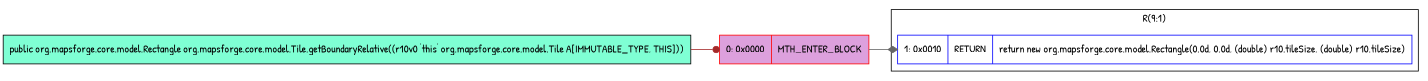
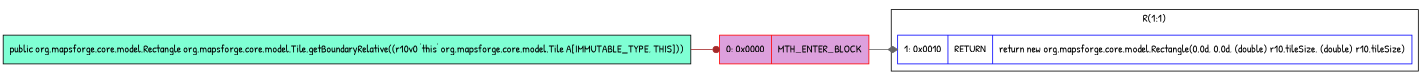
(1155, 19) -> (1155, 19)
